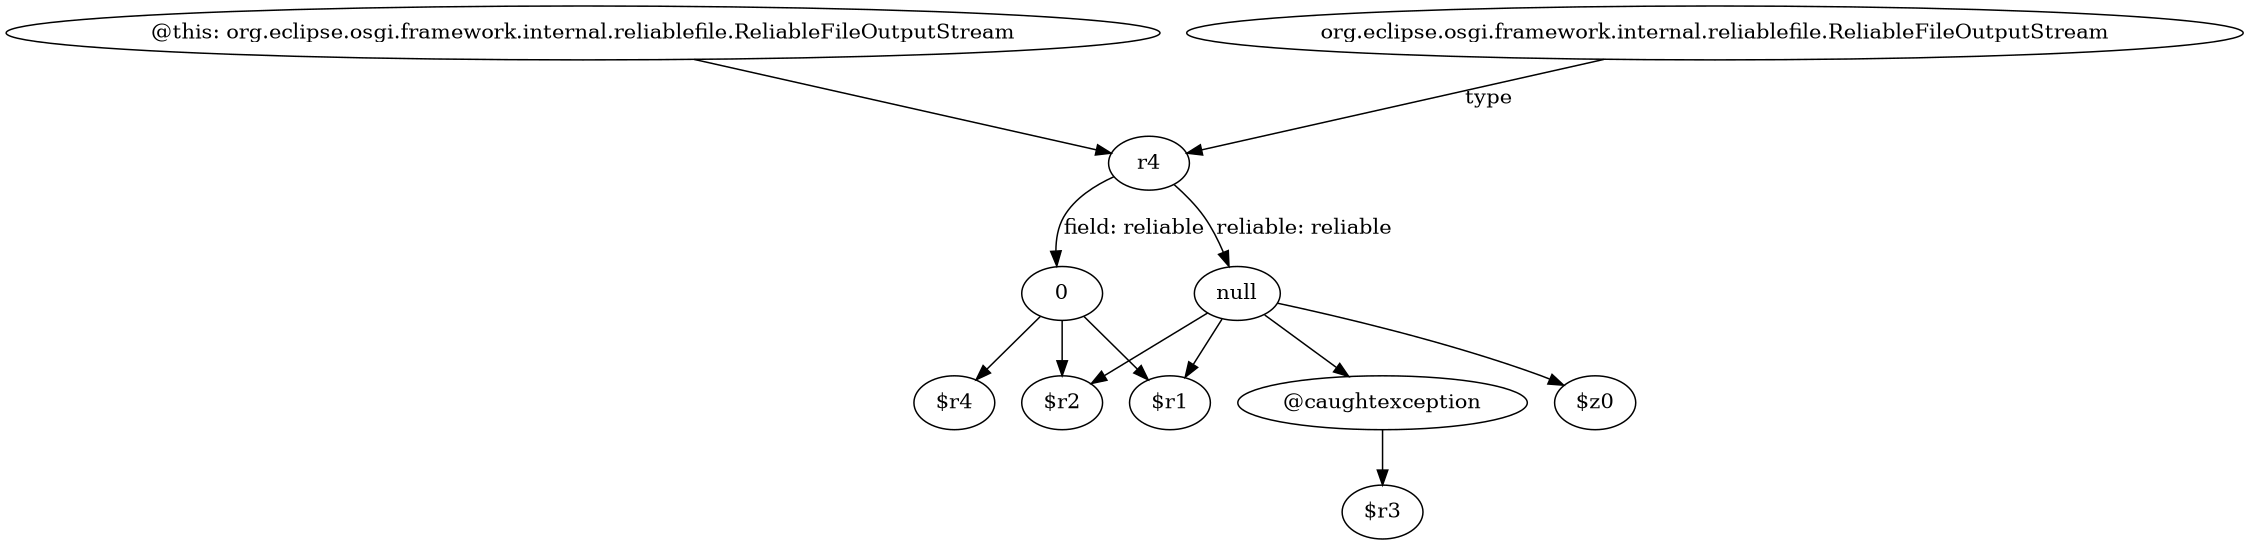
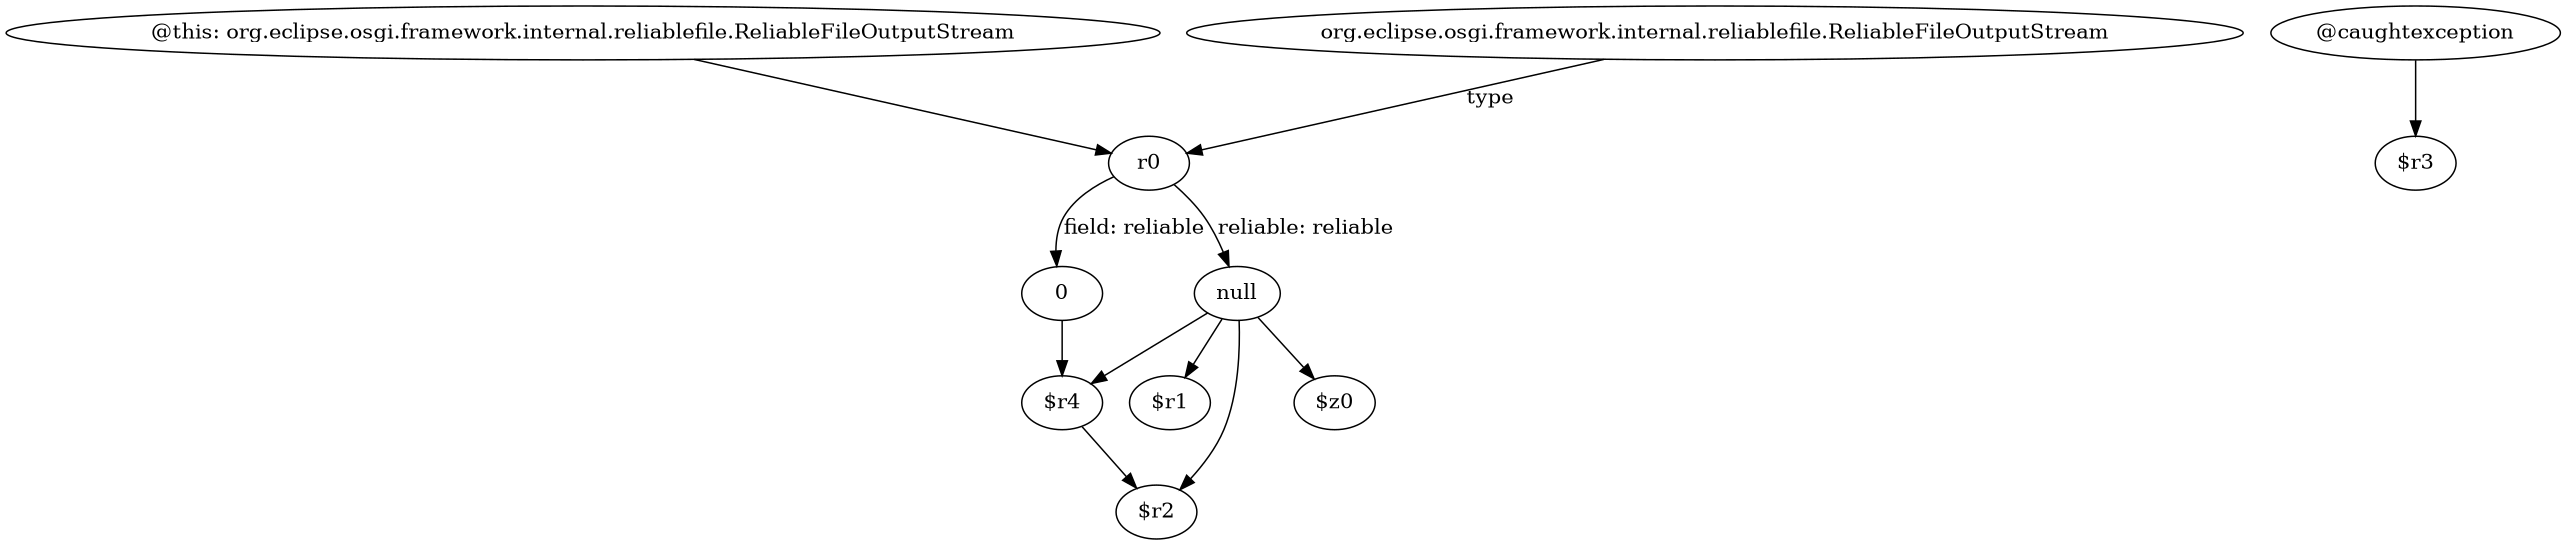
(1149, 163) -> (1149, 163)
(1062, 341) -> (1104, 452)
(1300, 341) -> (1156, 344)
(1111, 343) -> none
